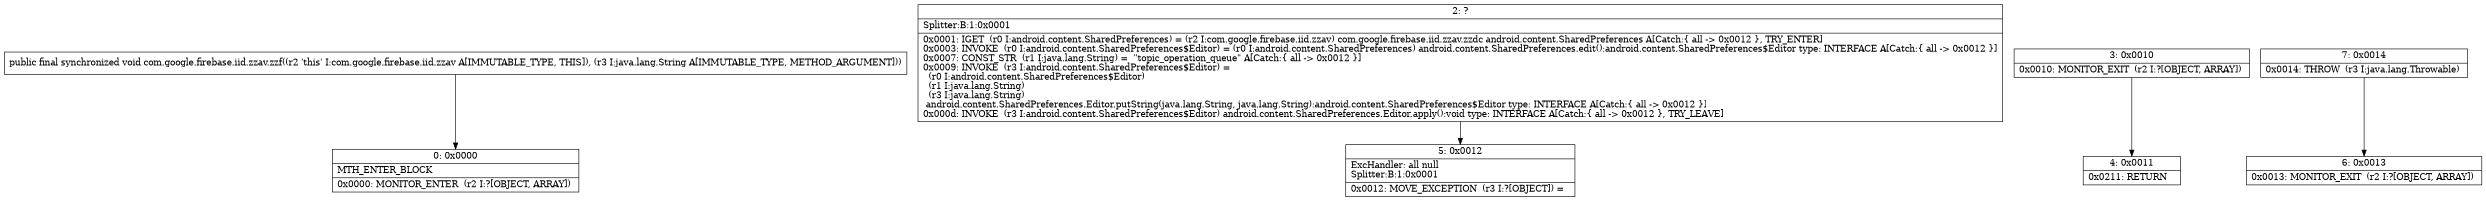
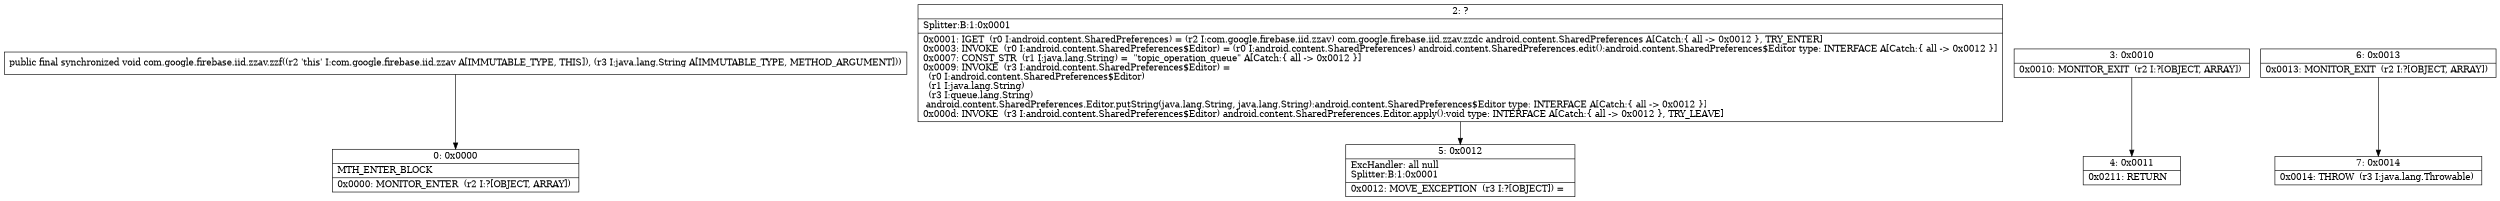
(974, 96) -> (978, 96)
(2364, 114) -> (2378, 114)
